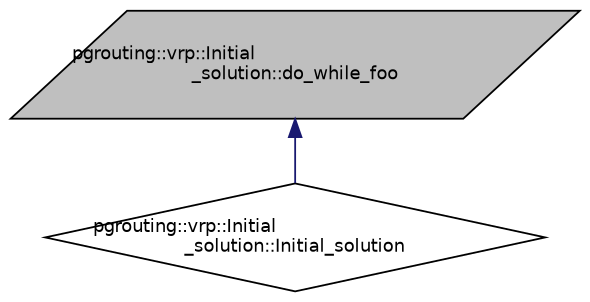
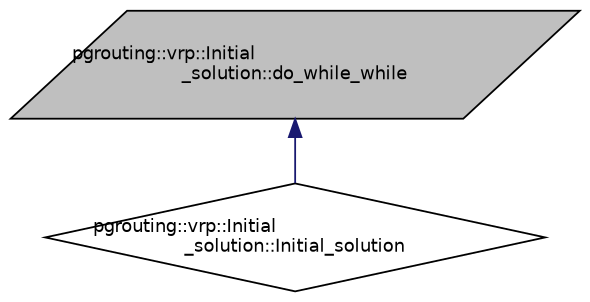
(295, 65) -> (295, 65)
